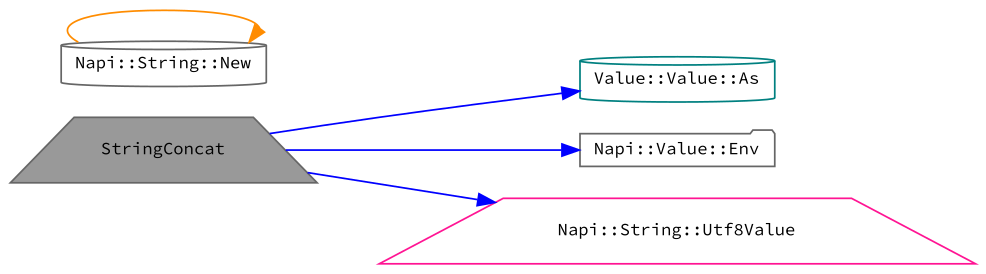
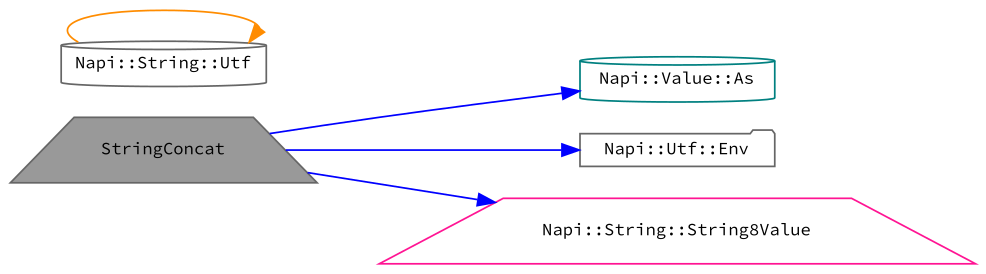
(164, 64) -> (164, 64)
(677, 79) -> (677, 79)
(677, 150) -> (677, 150)
(677, 231) -> (677, 231)
